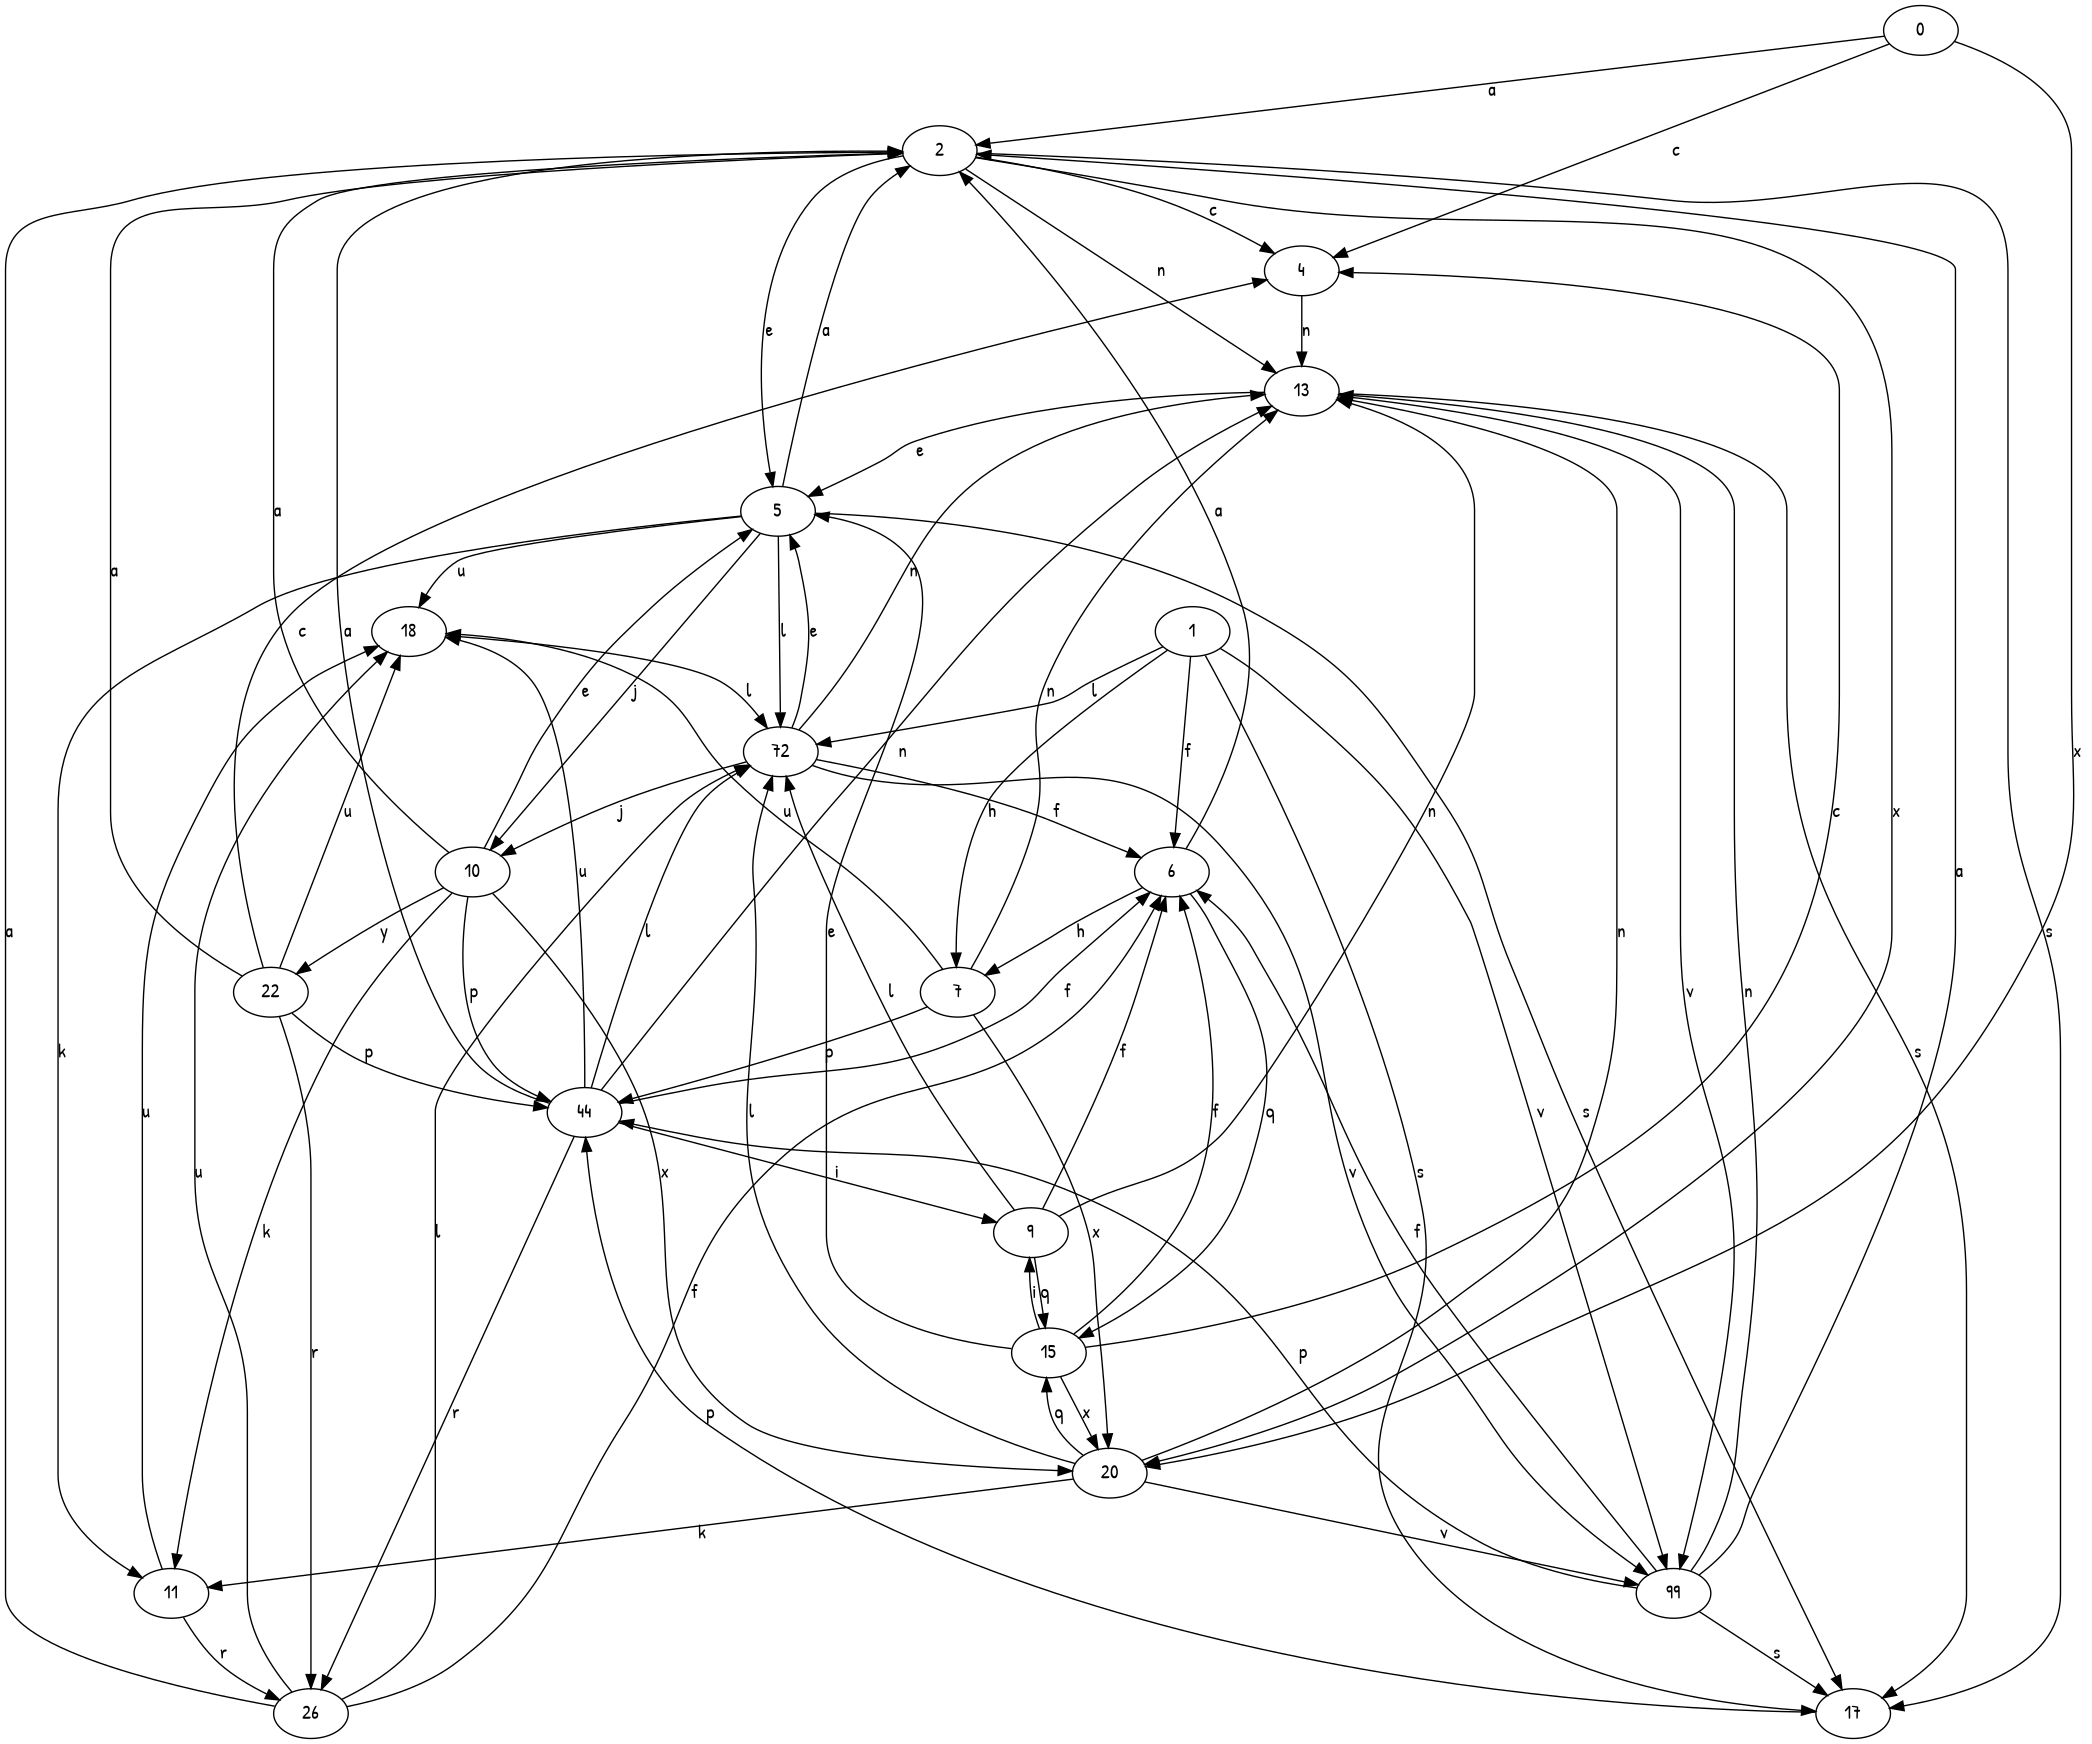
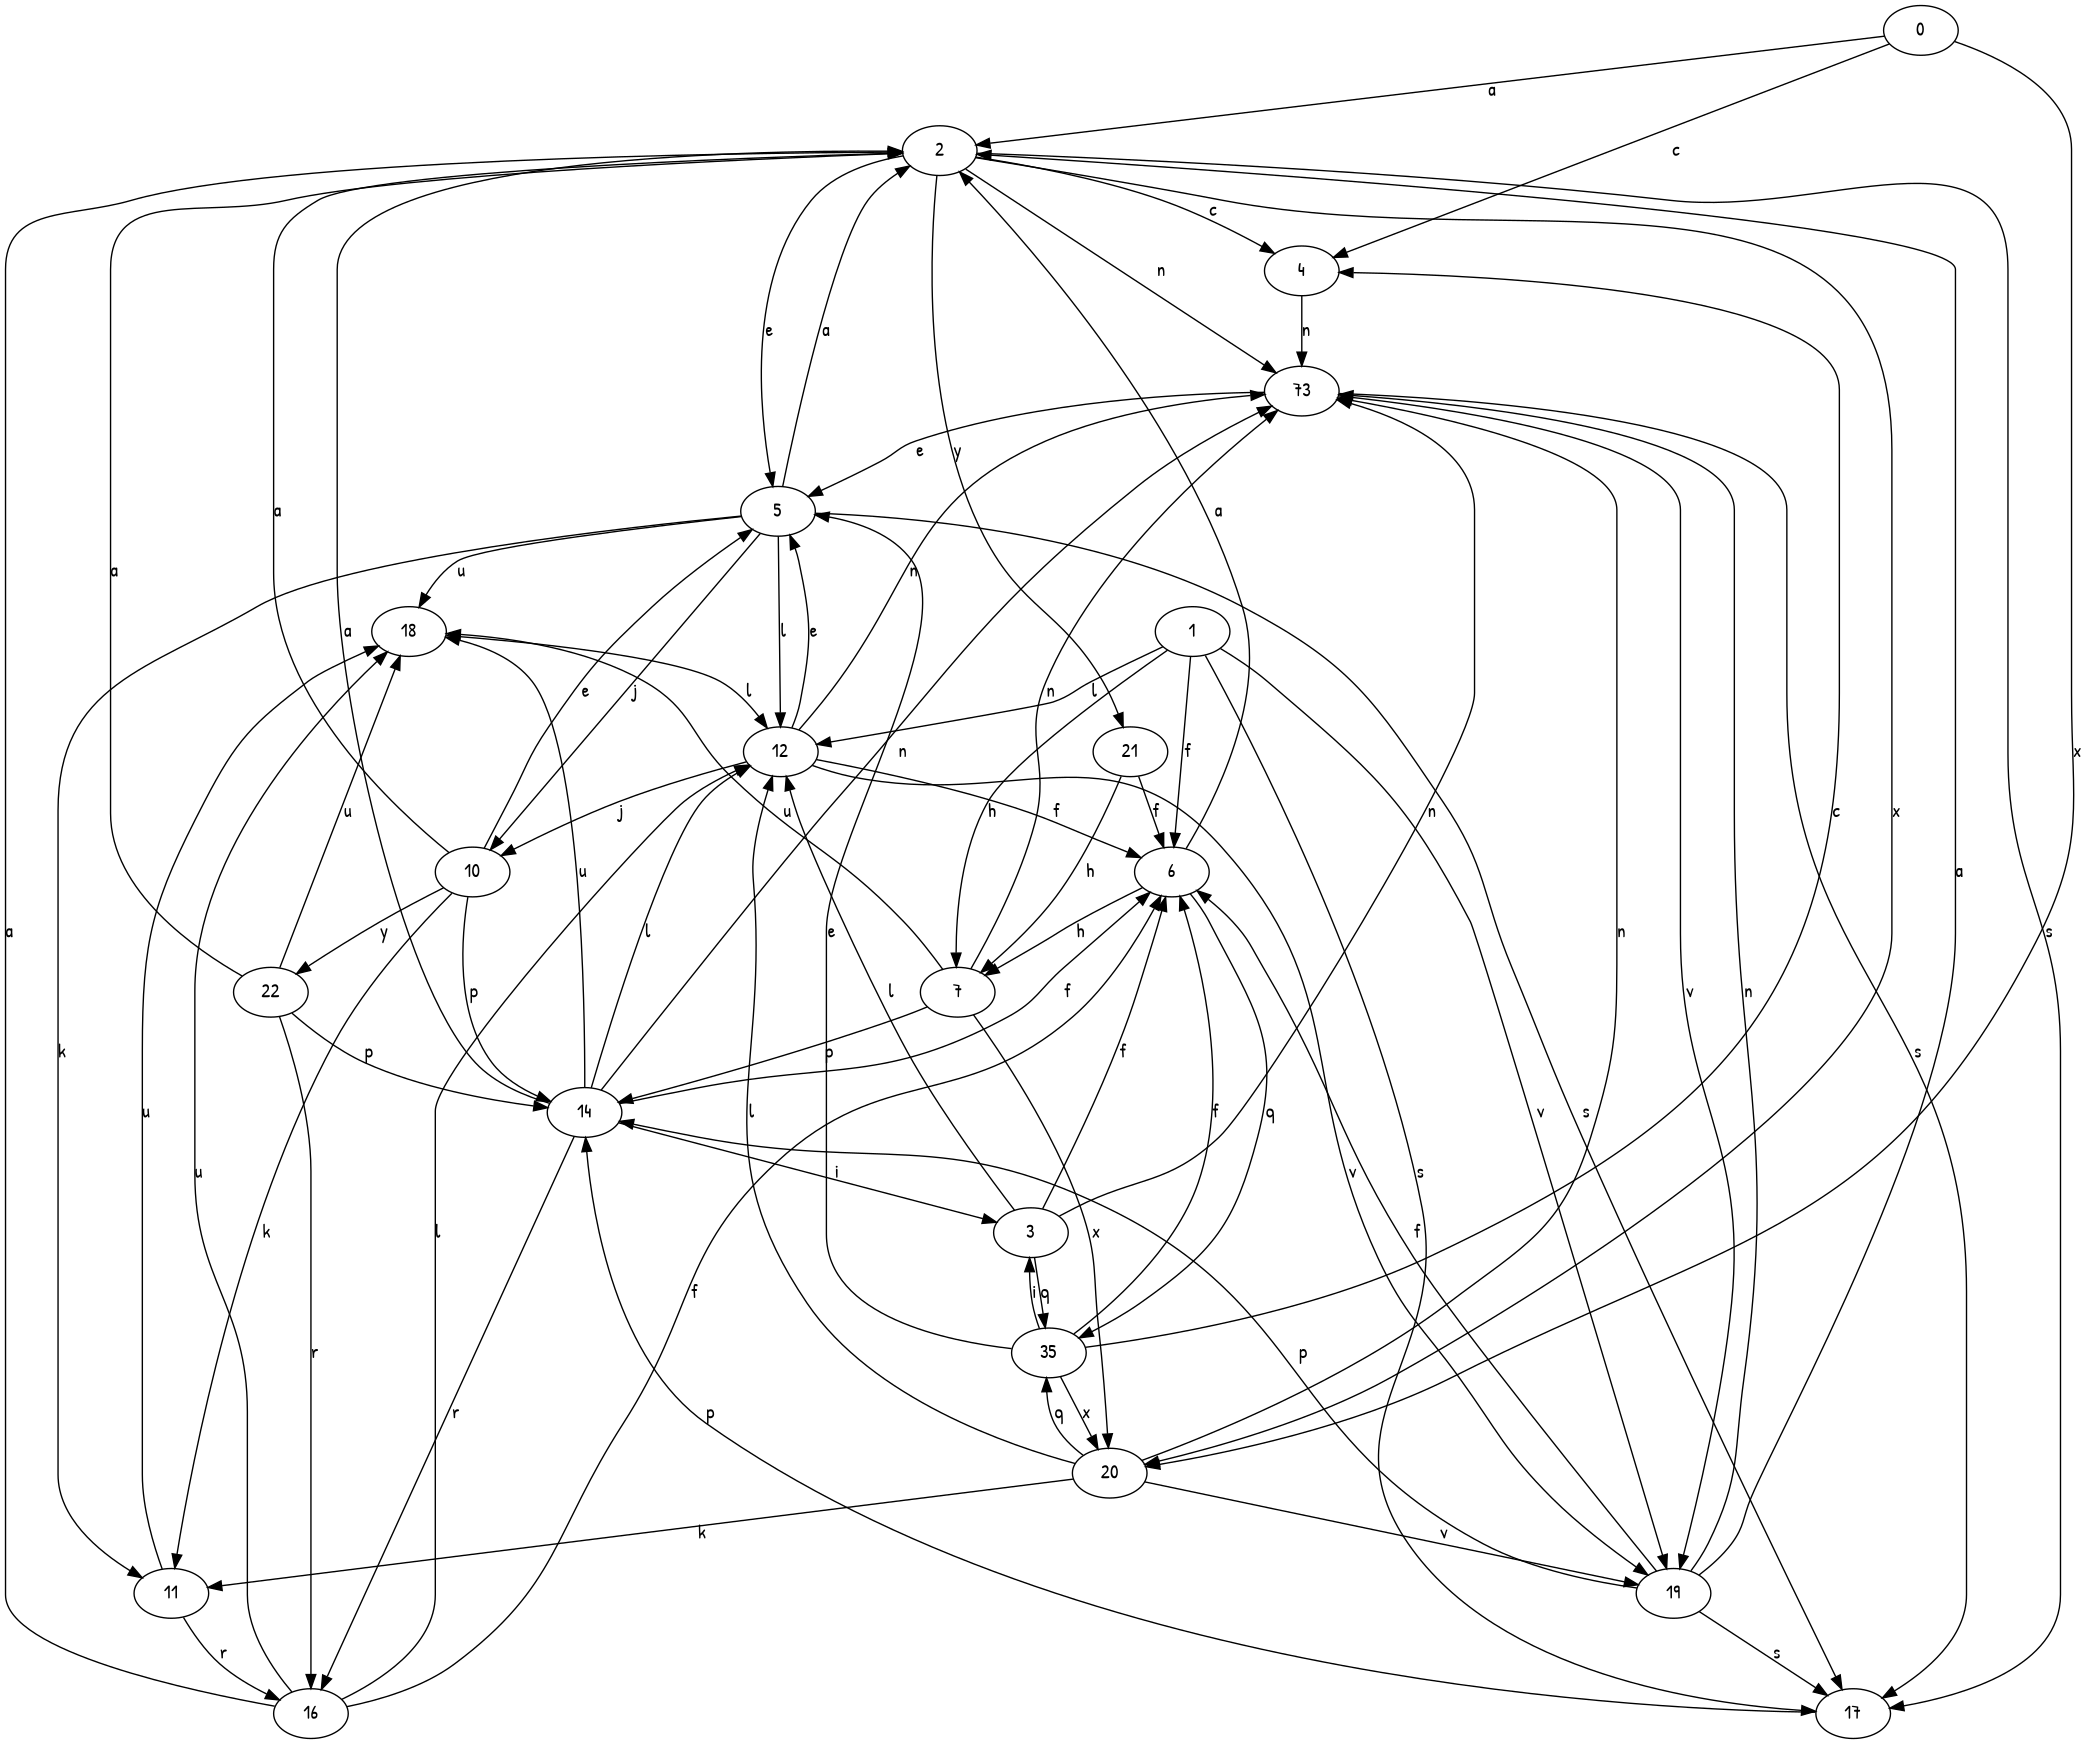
(1302, 391) -> (1302, 391)
(582, 469) -> none
(781, 752) -> (781, 752)
none -> (1130, 752)
(585, 1112) -> (585, 1112)
(1031, 1233) -> (1031, 1233)
(670, 1305) -> none
(1049, 1353) -> (1049, 1353)
(1674, 1593) -> (1674, 1593)
(311, 1714) -> (311, 1714)
